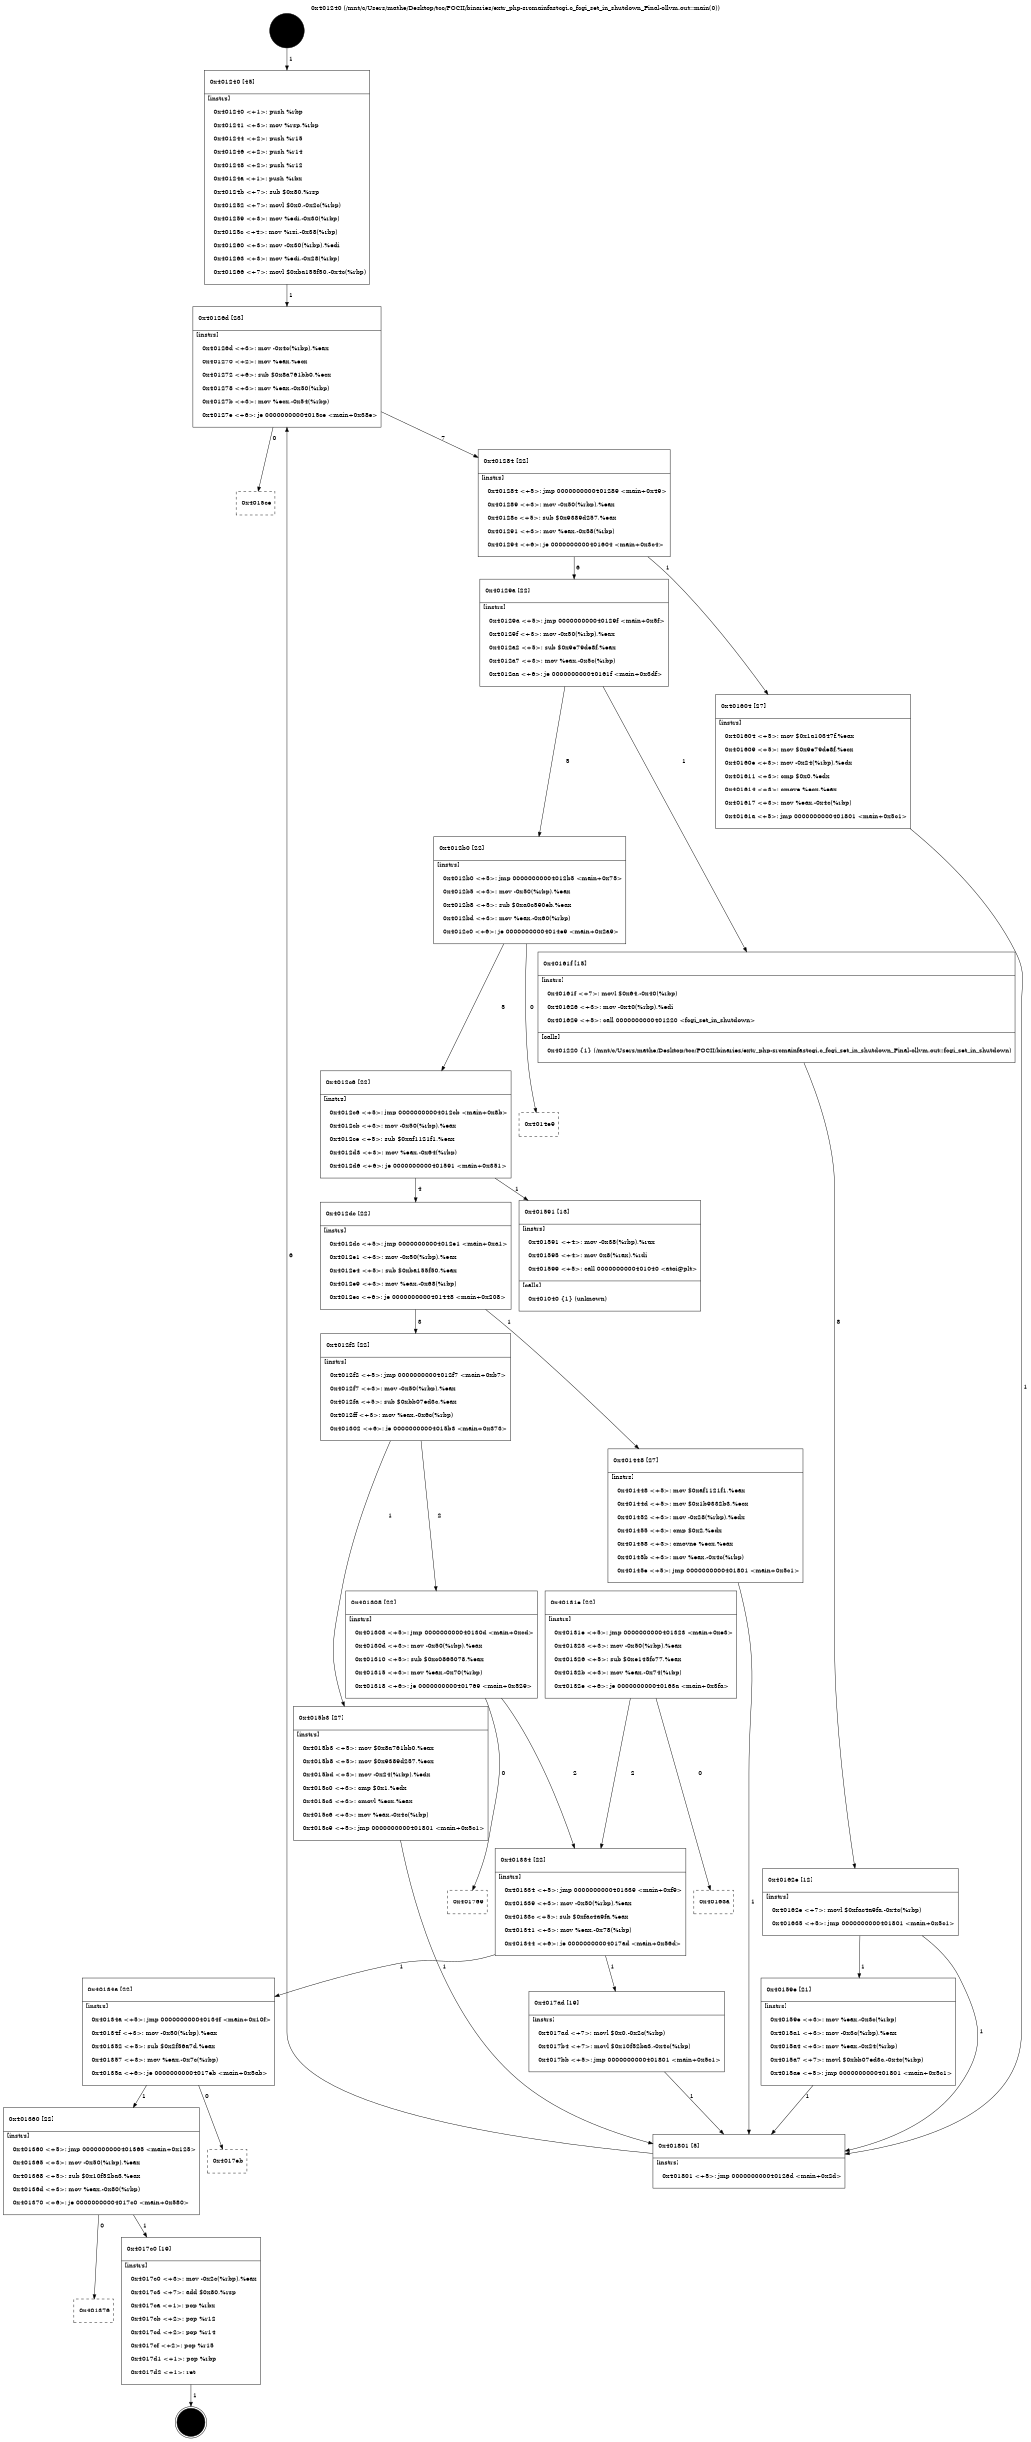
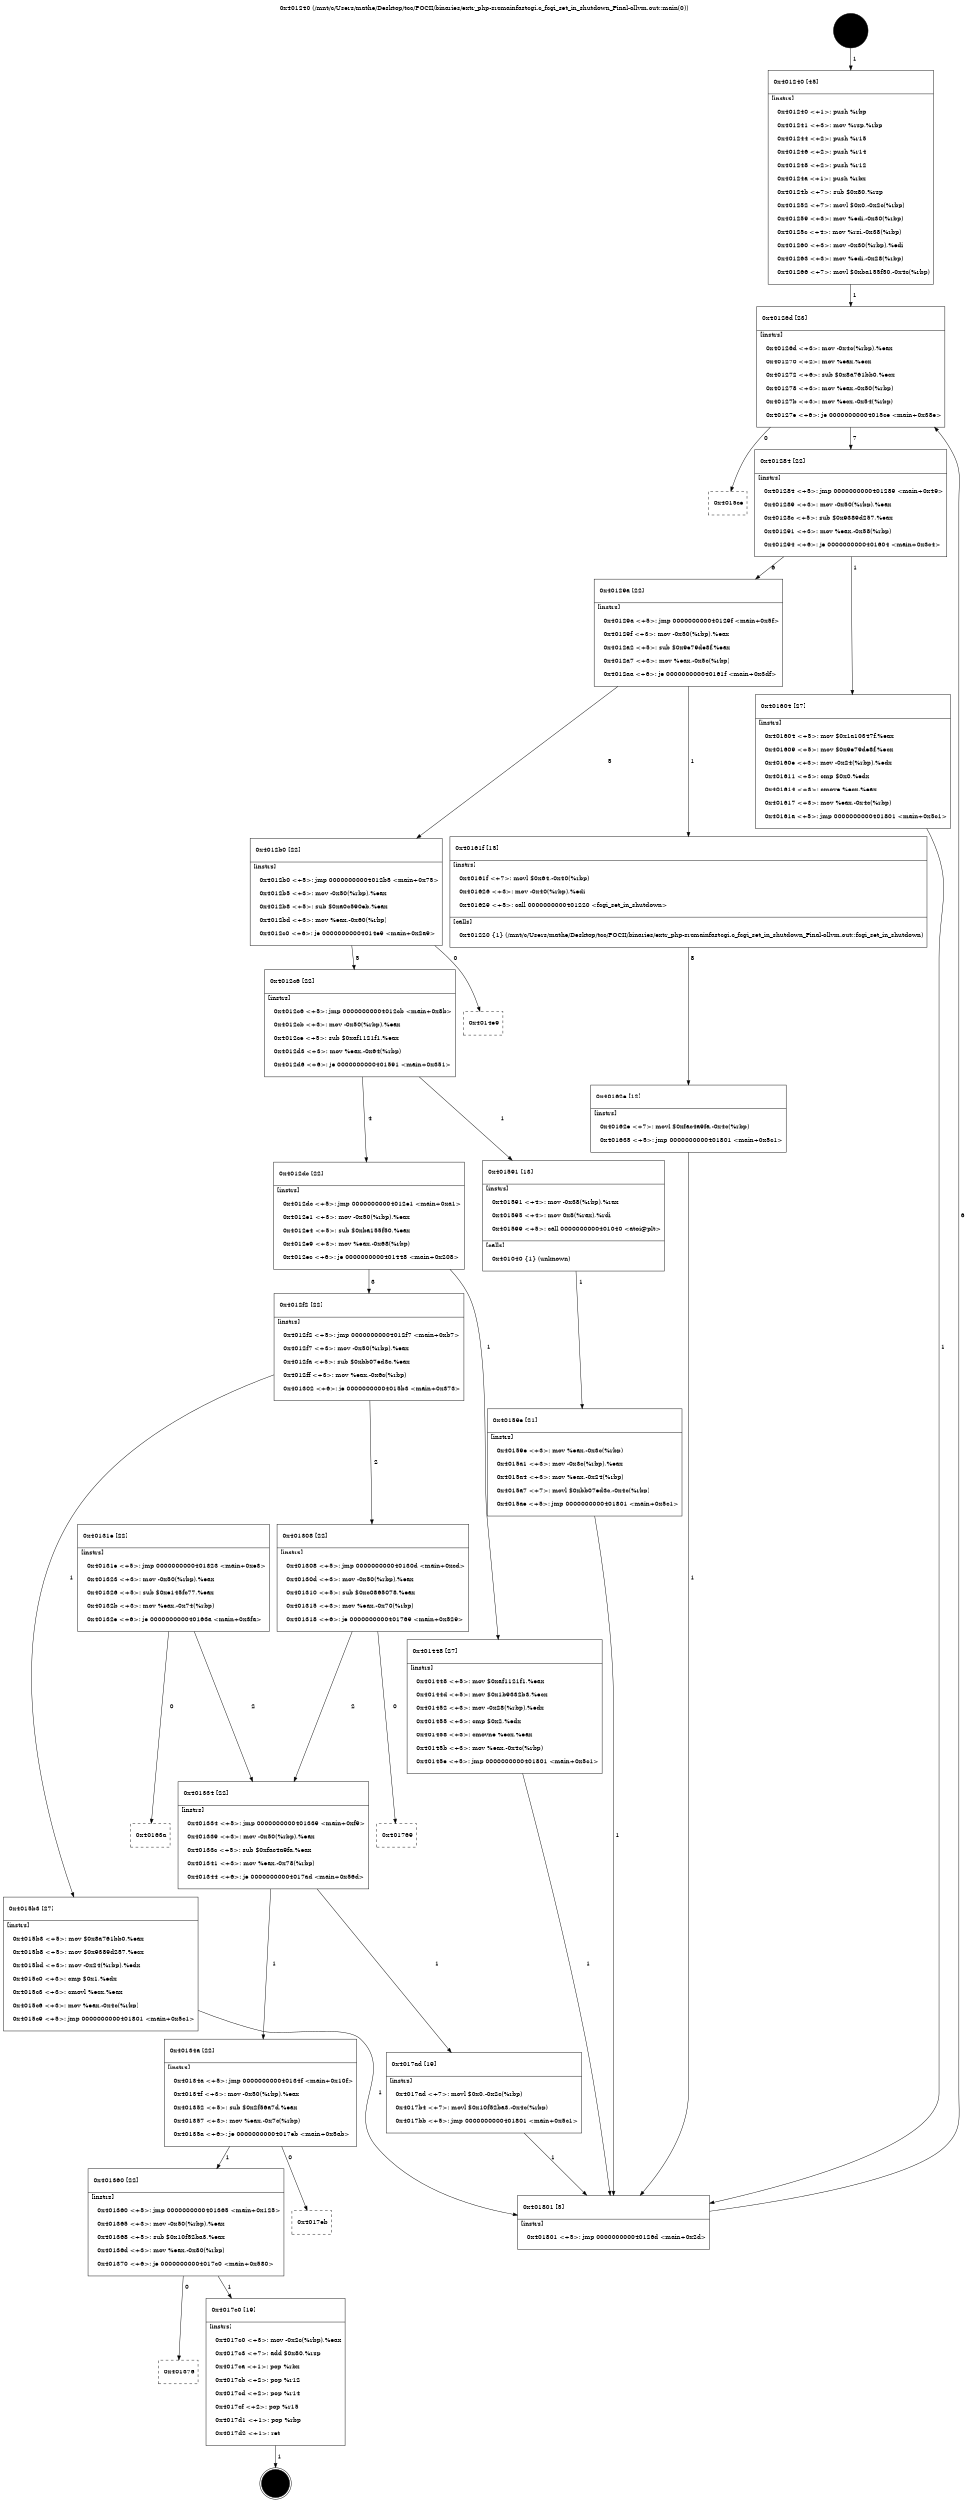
(860, 1955) -> (579, 1338)
